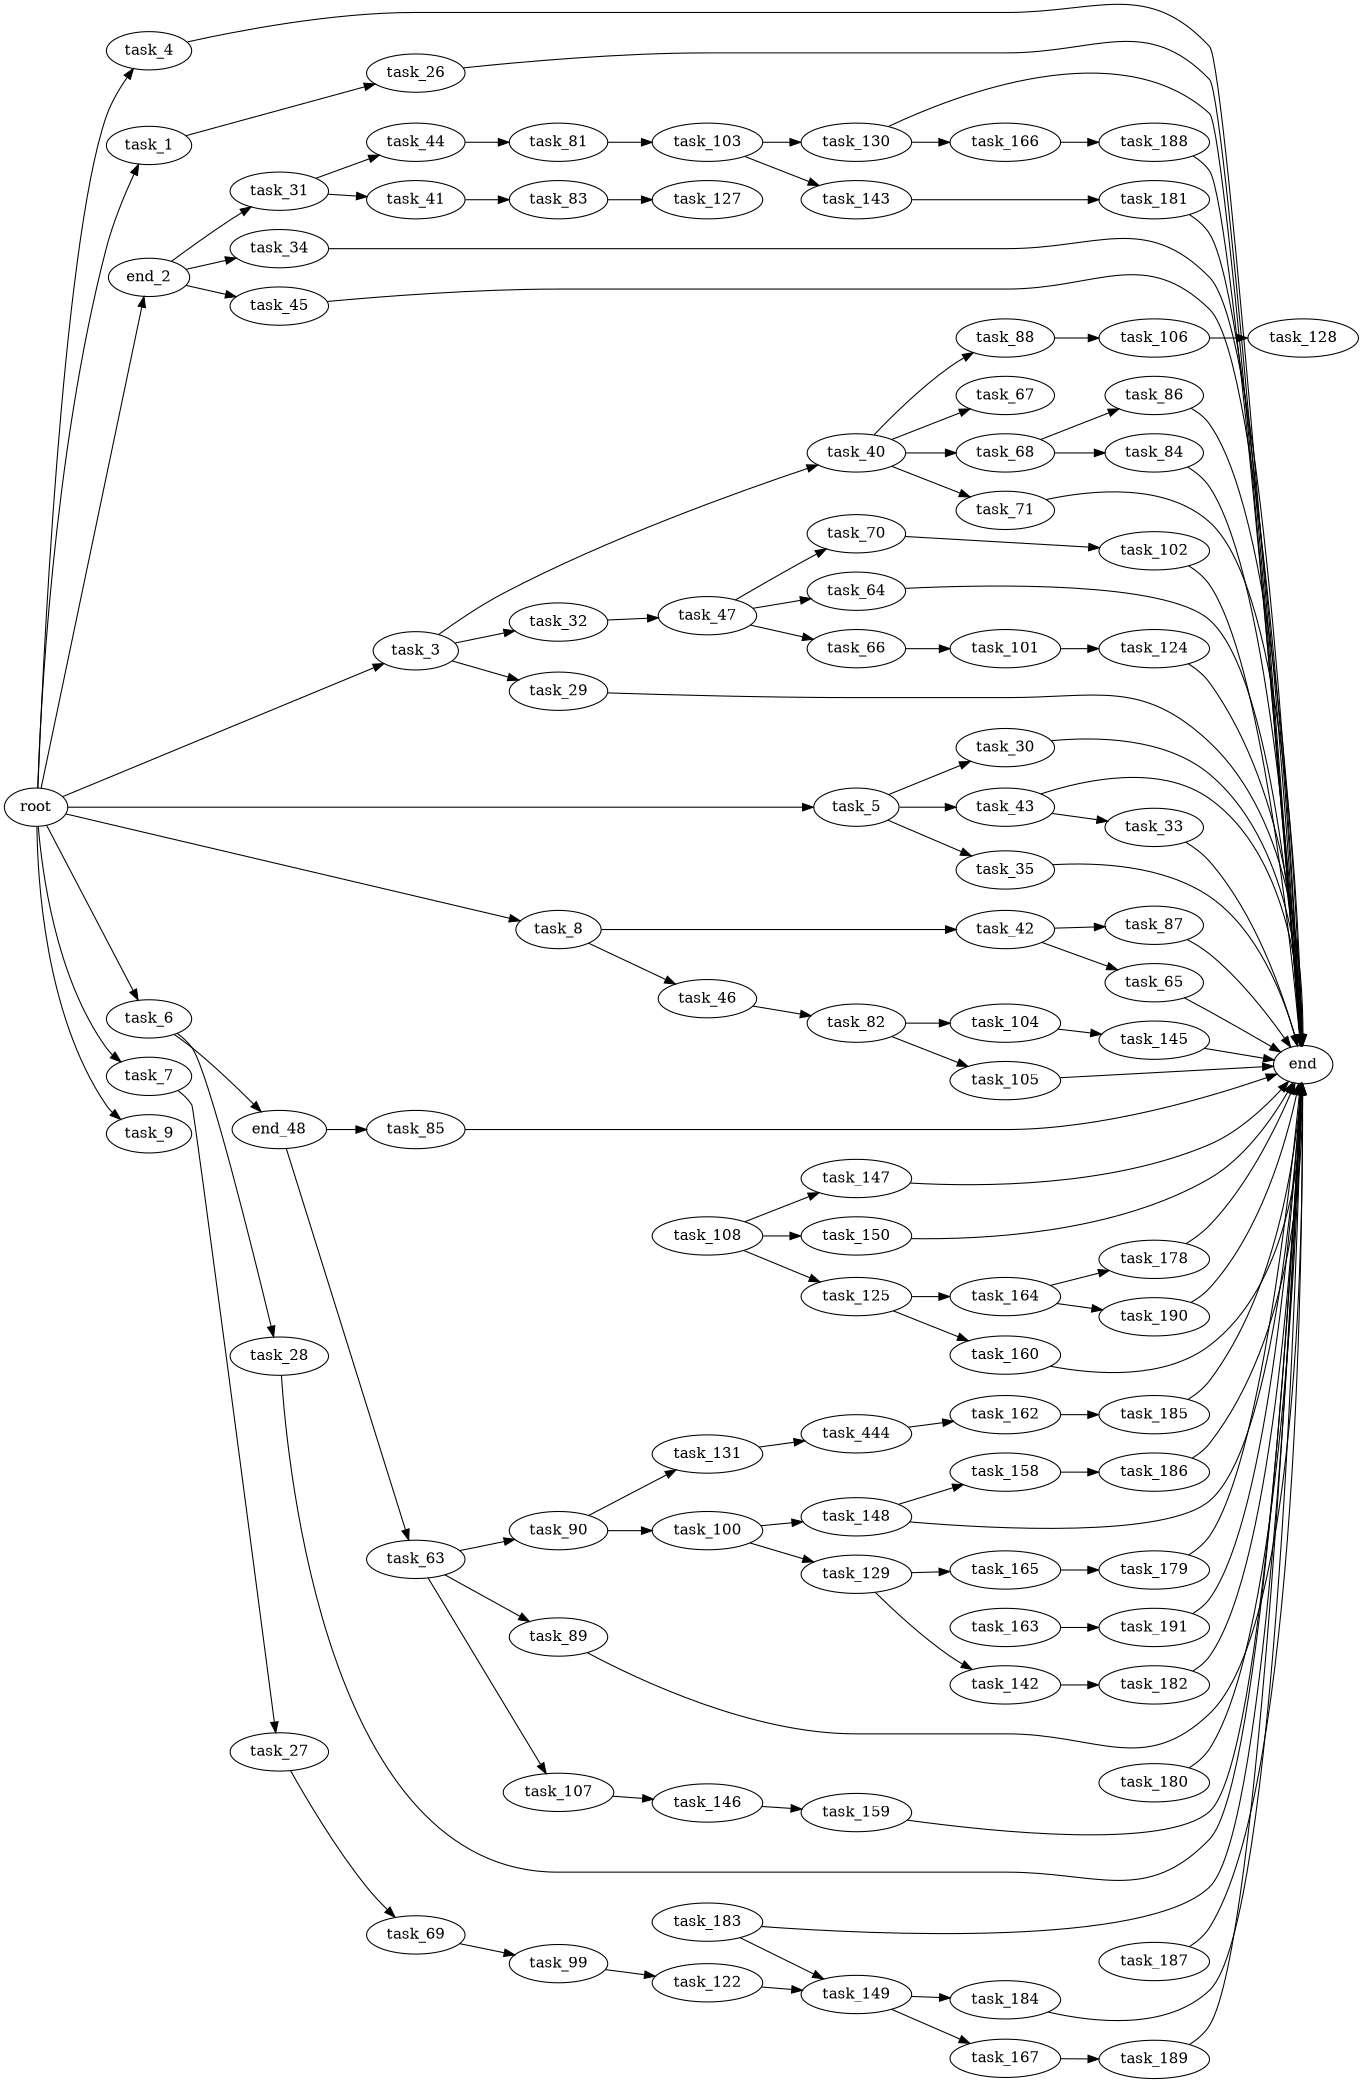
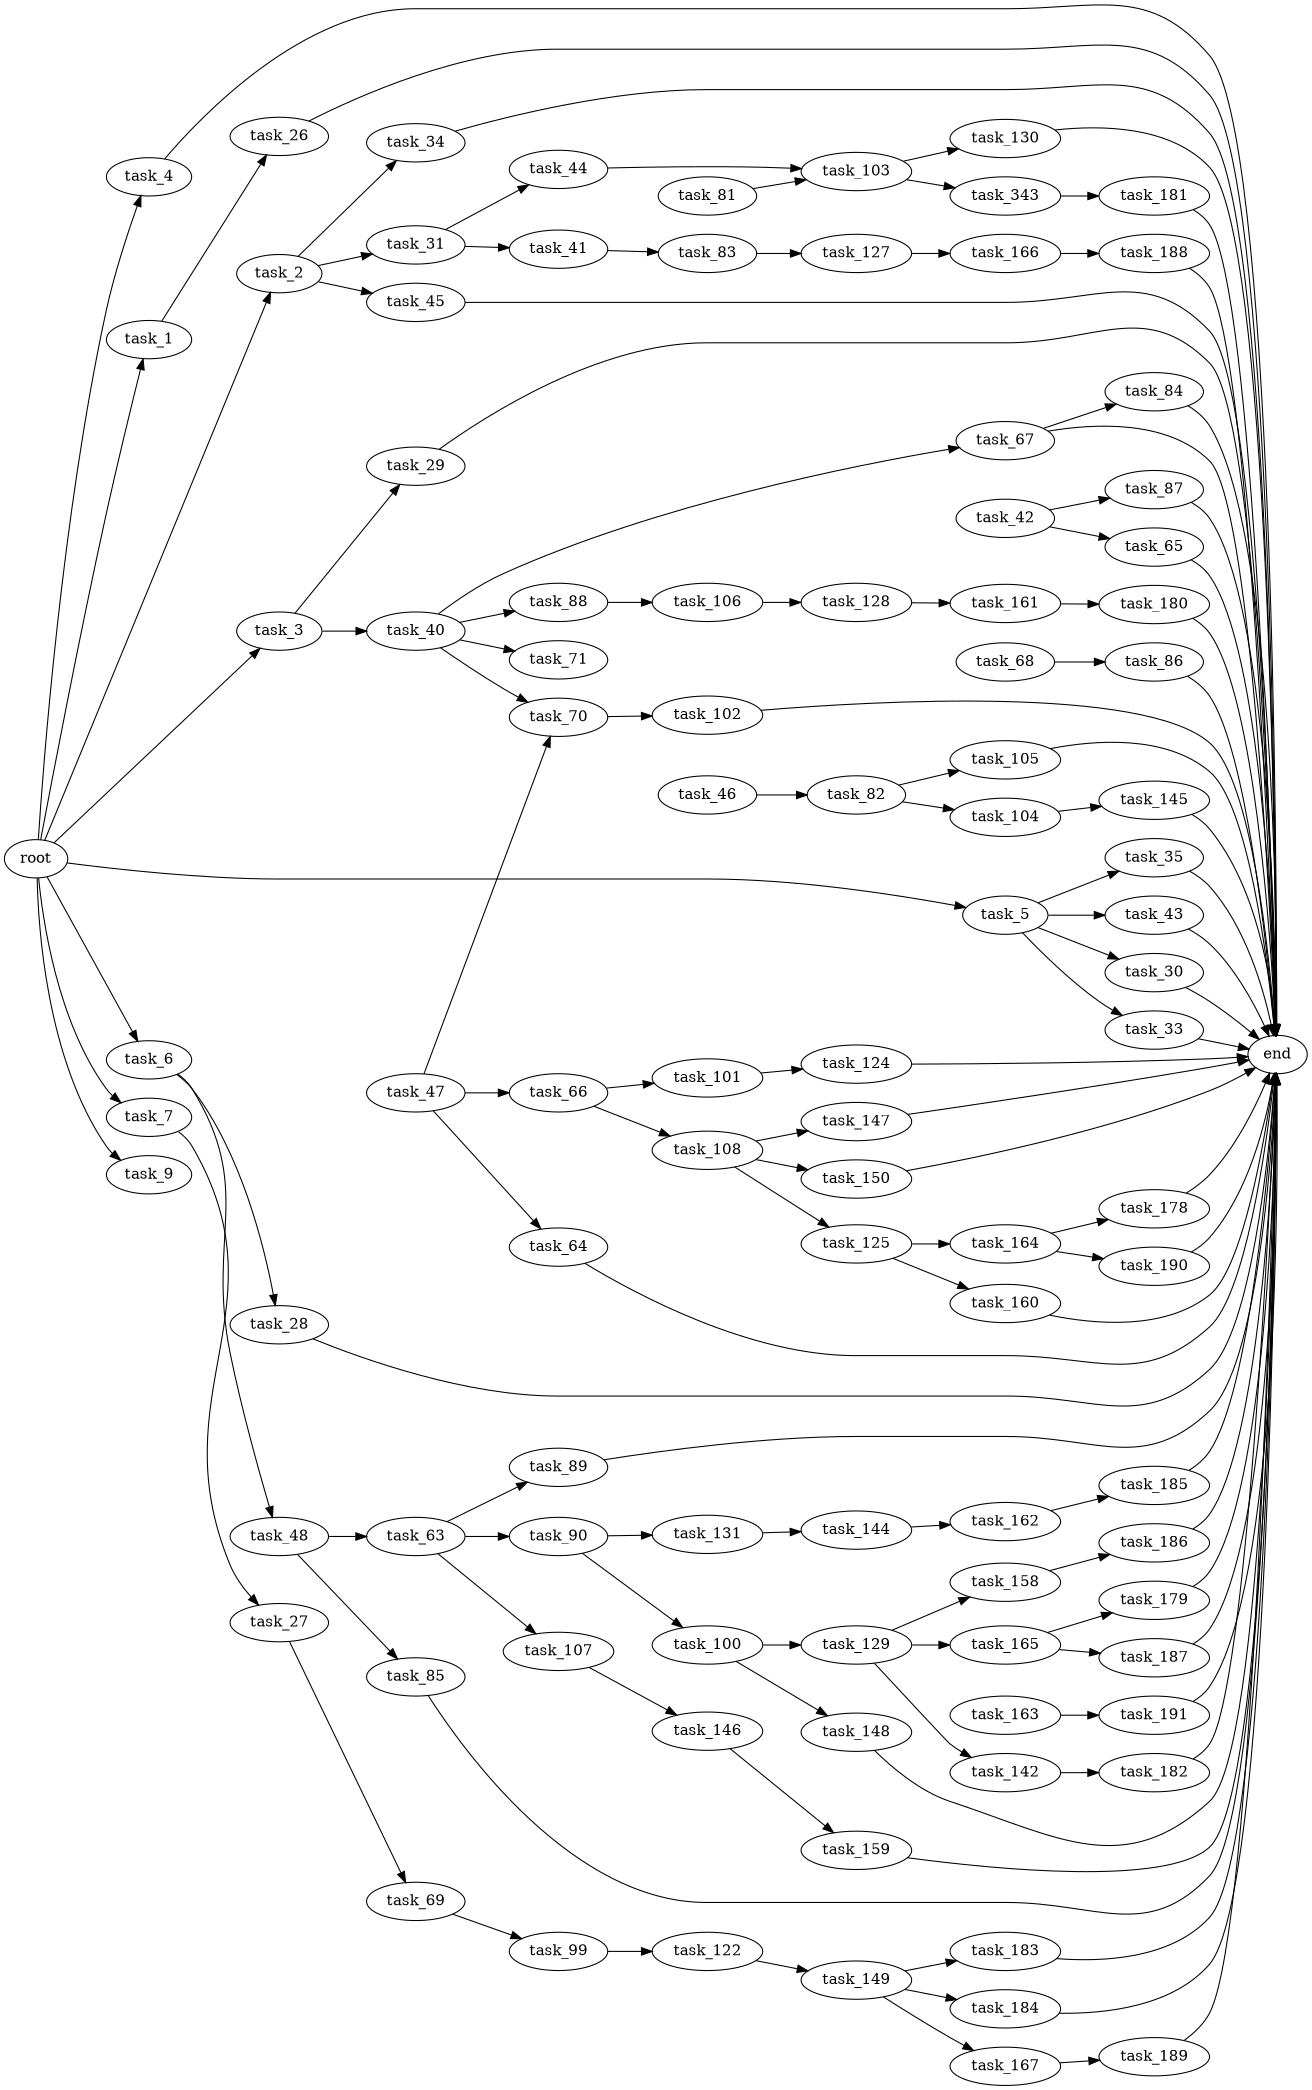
(482, 142) -> (699, 167)
(925, 142) -> (925, 253)
(856, 200) -> (1005, 196)
(149, 277) -> (279, 274)
(925, 453) -> (479, 673)
(1074, 453) -> (1075, 418)
(1222, 540) -> (1238, 564)
none -> (1005, 603)
(559, 622) -> none
(1074, 817) -> (1065, 974)
(559, 930) -> none
none -> (627, 1119)
(279, 1130) -> (279, 1536)
(856, 1434) -> (856, 1530)
(926, 1496) -> (926, 1616)
none -> (1074, 1651)
(777, 1956) -> (926, 1967)
